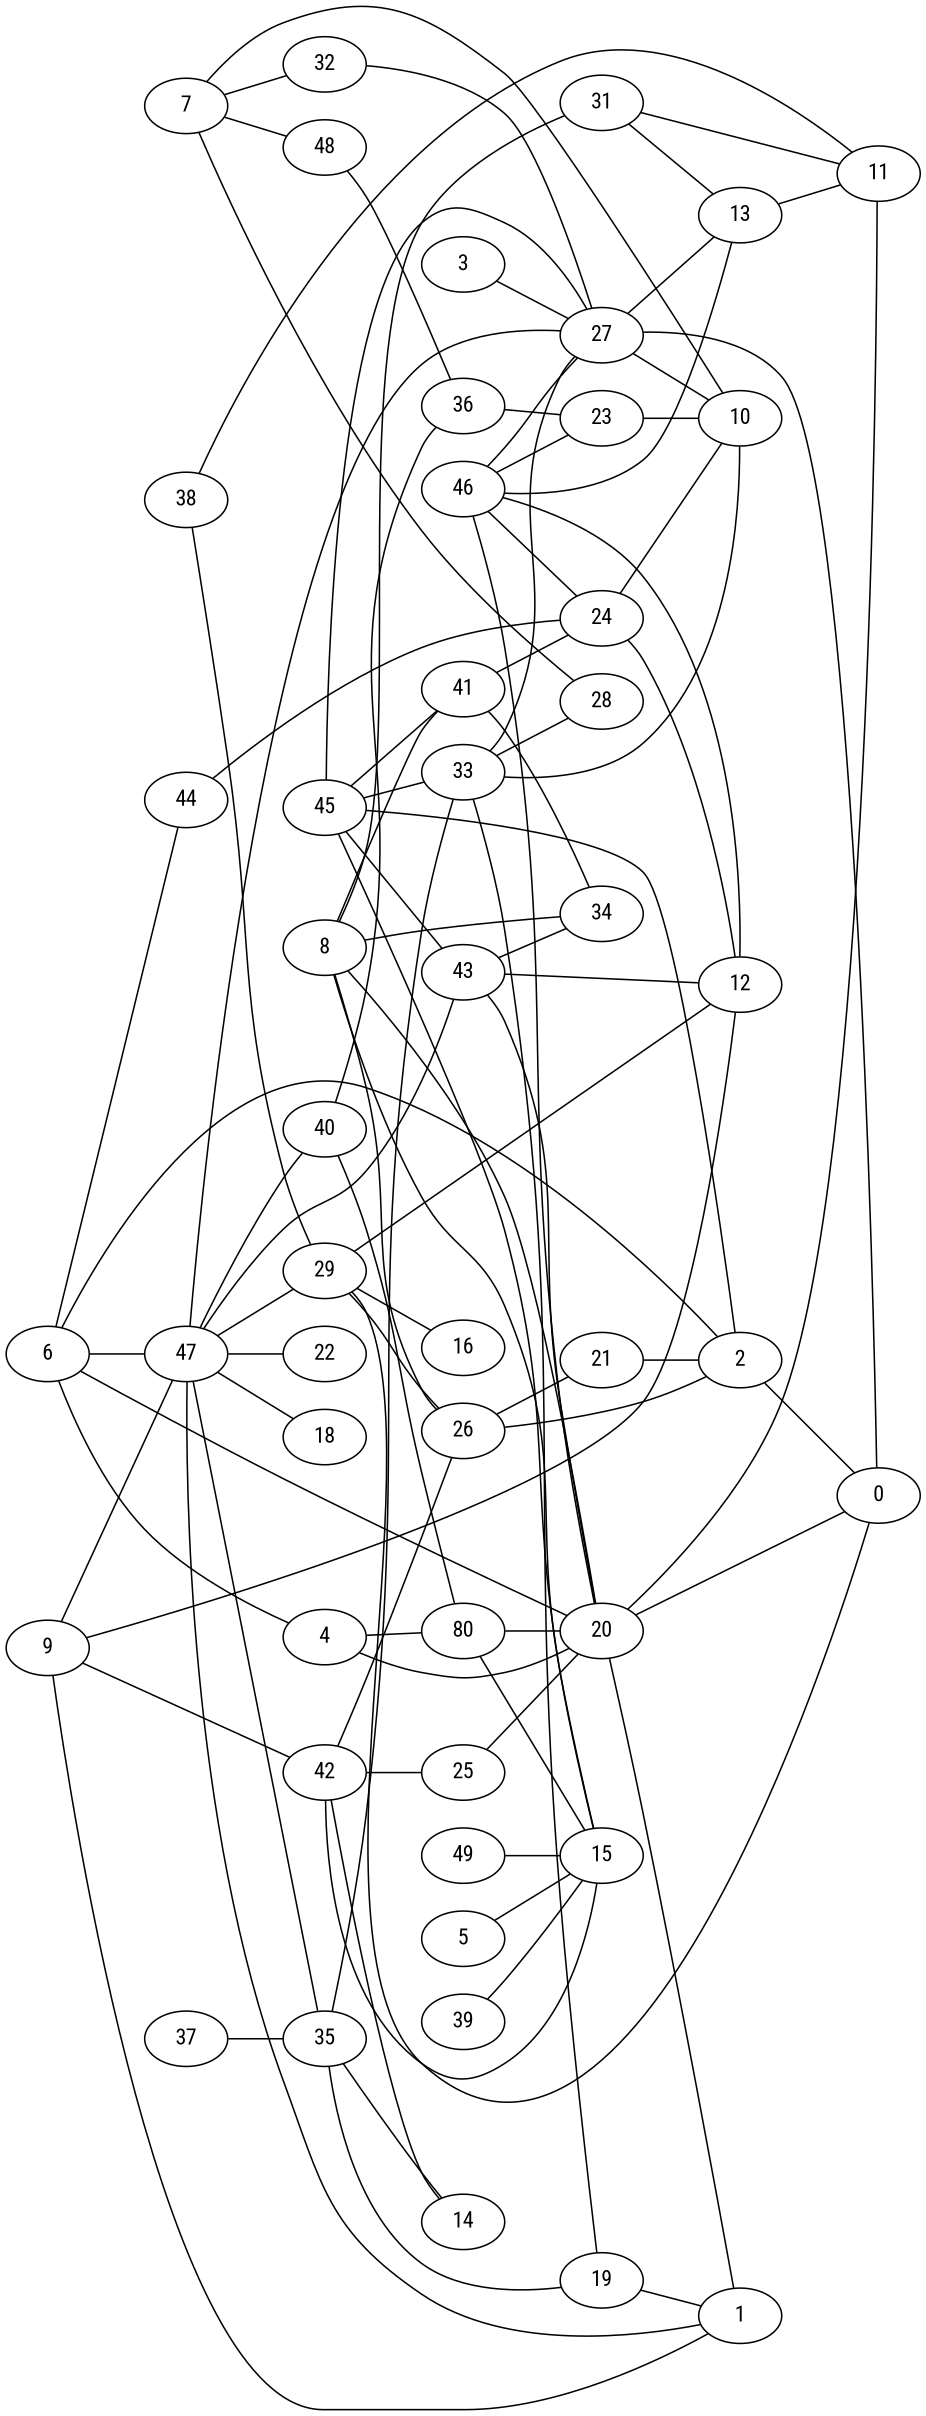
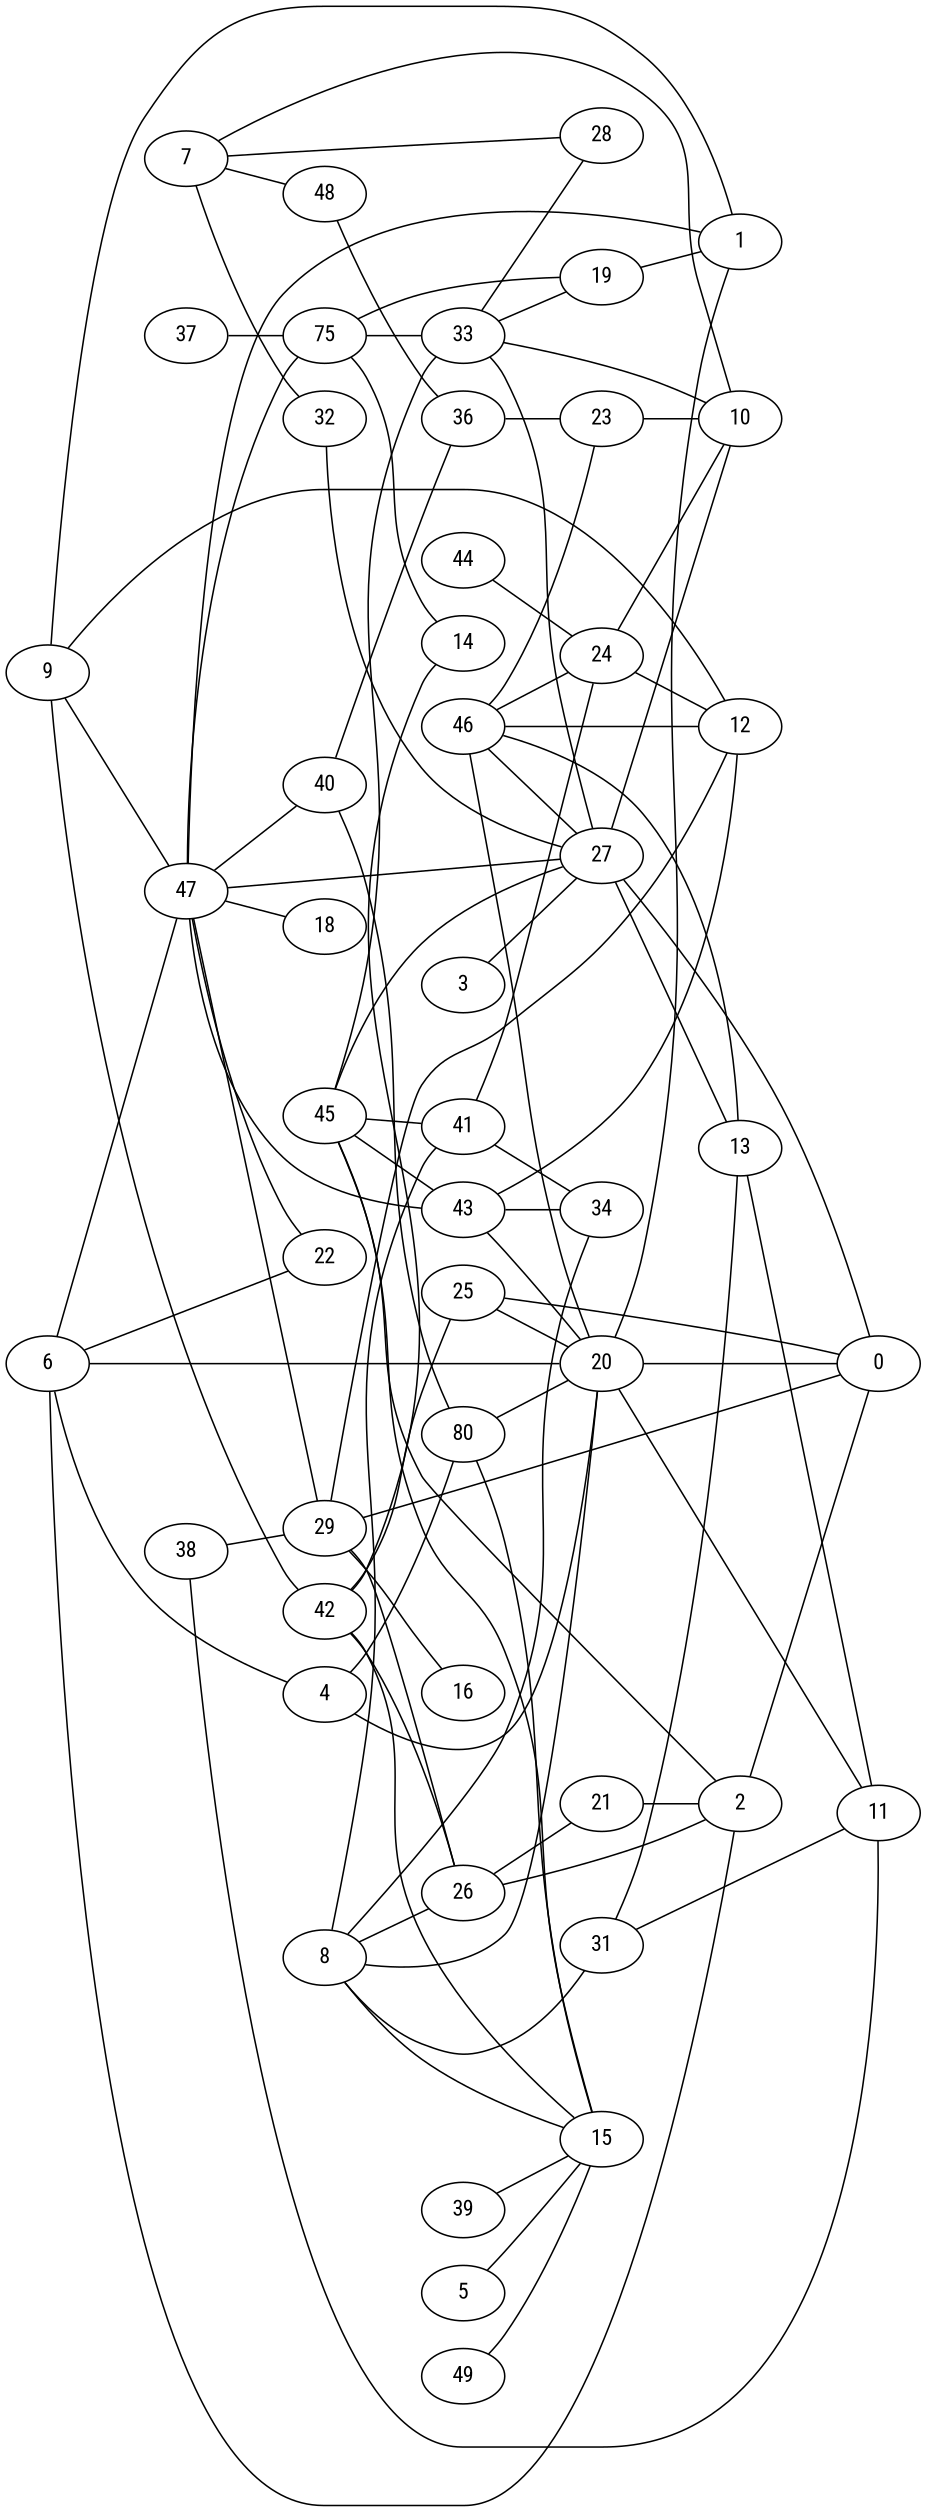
(117, 1077) -> (186, 1310)
none -> (672, 1323)
(325, 2039) -> (325, 336)
